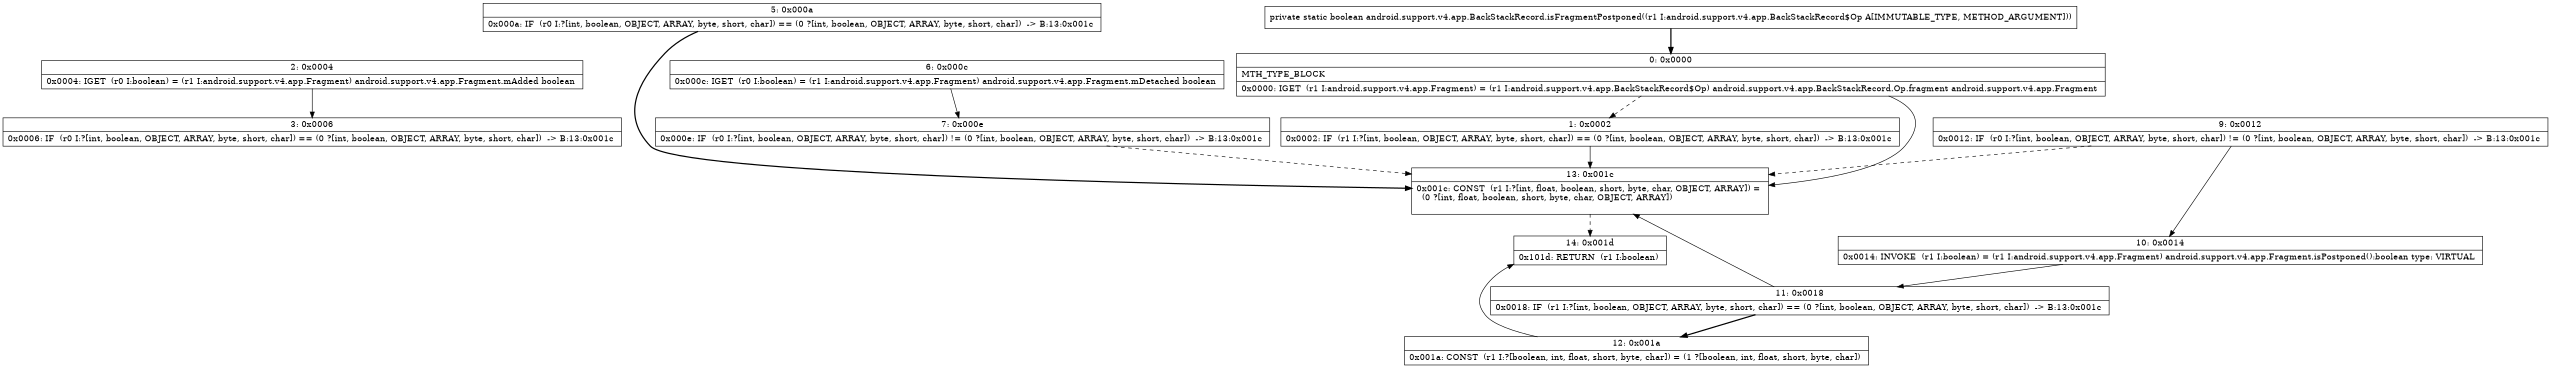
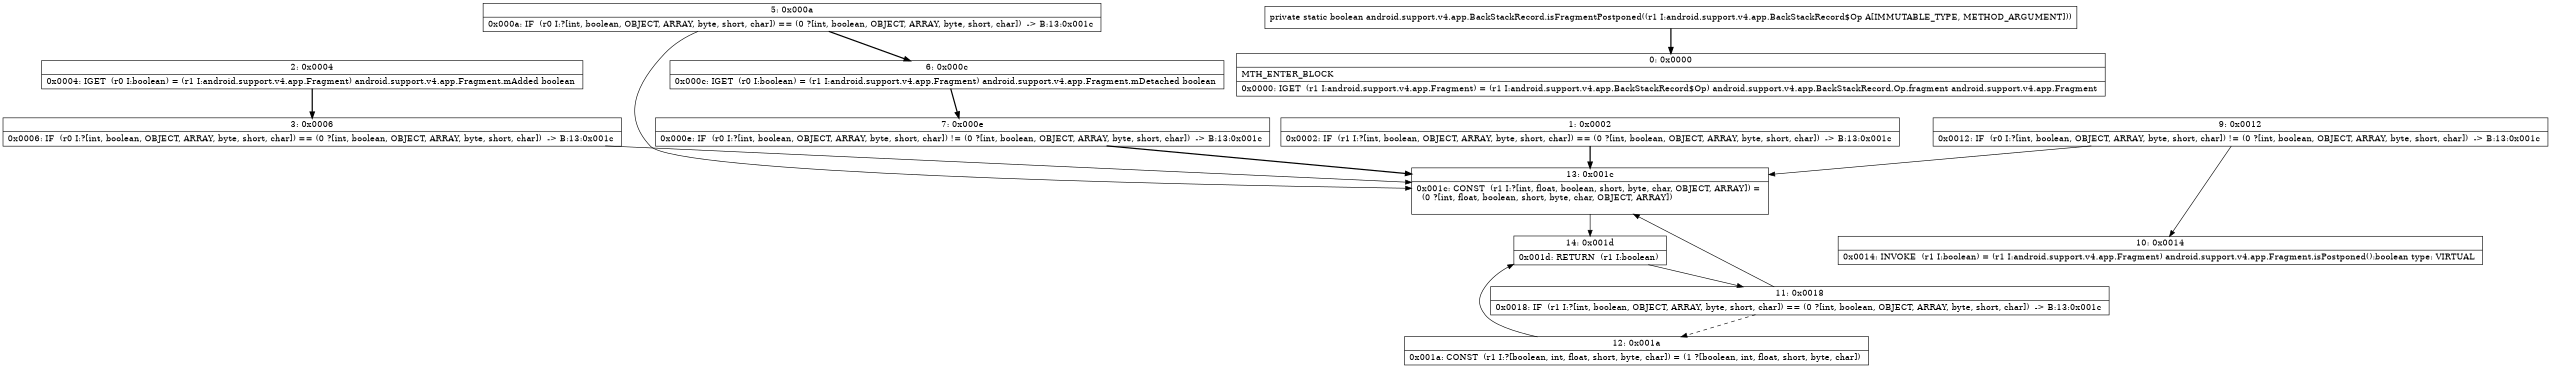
none -> (867, 45)
(1283, 74) -> (1288, 74)
(312, 100) -> (312, 100)
(954, 100) -> (954, 100)
(1628, 105) -> none
(1590, 154) -> (1590, 154)
(1256, 160) -> (1256, 160)
(1933, 160) -> (1933, 160)
(1884, 161) -> (1005, 164)
(954, 176) -> (954, 176)
(1590, 222) -> (1590, 222)
(1590, 257) -> (1590, 257)
(1983, 275) -> (1693, 275)
(1721, 325) -> (1721, 325)
